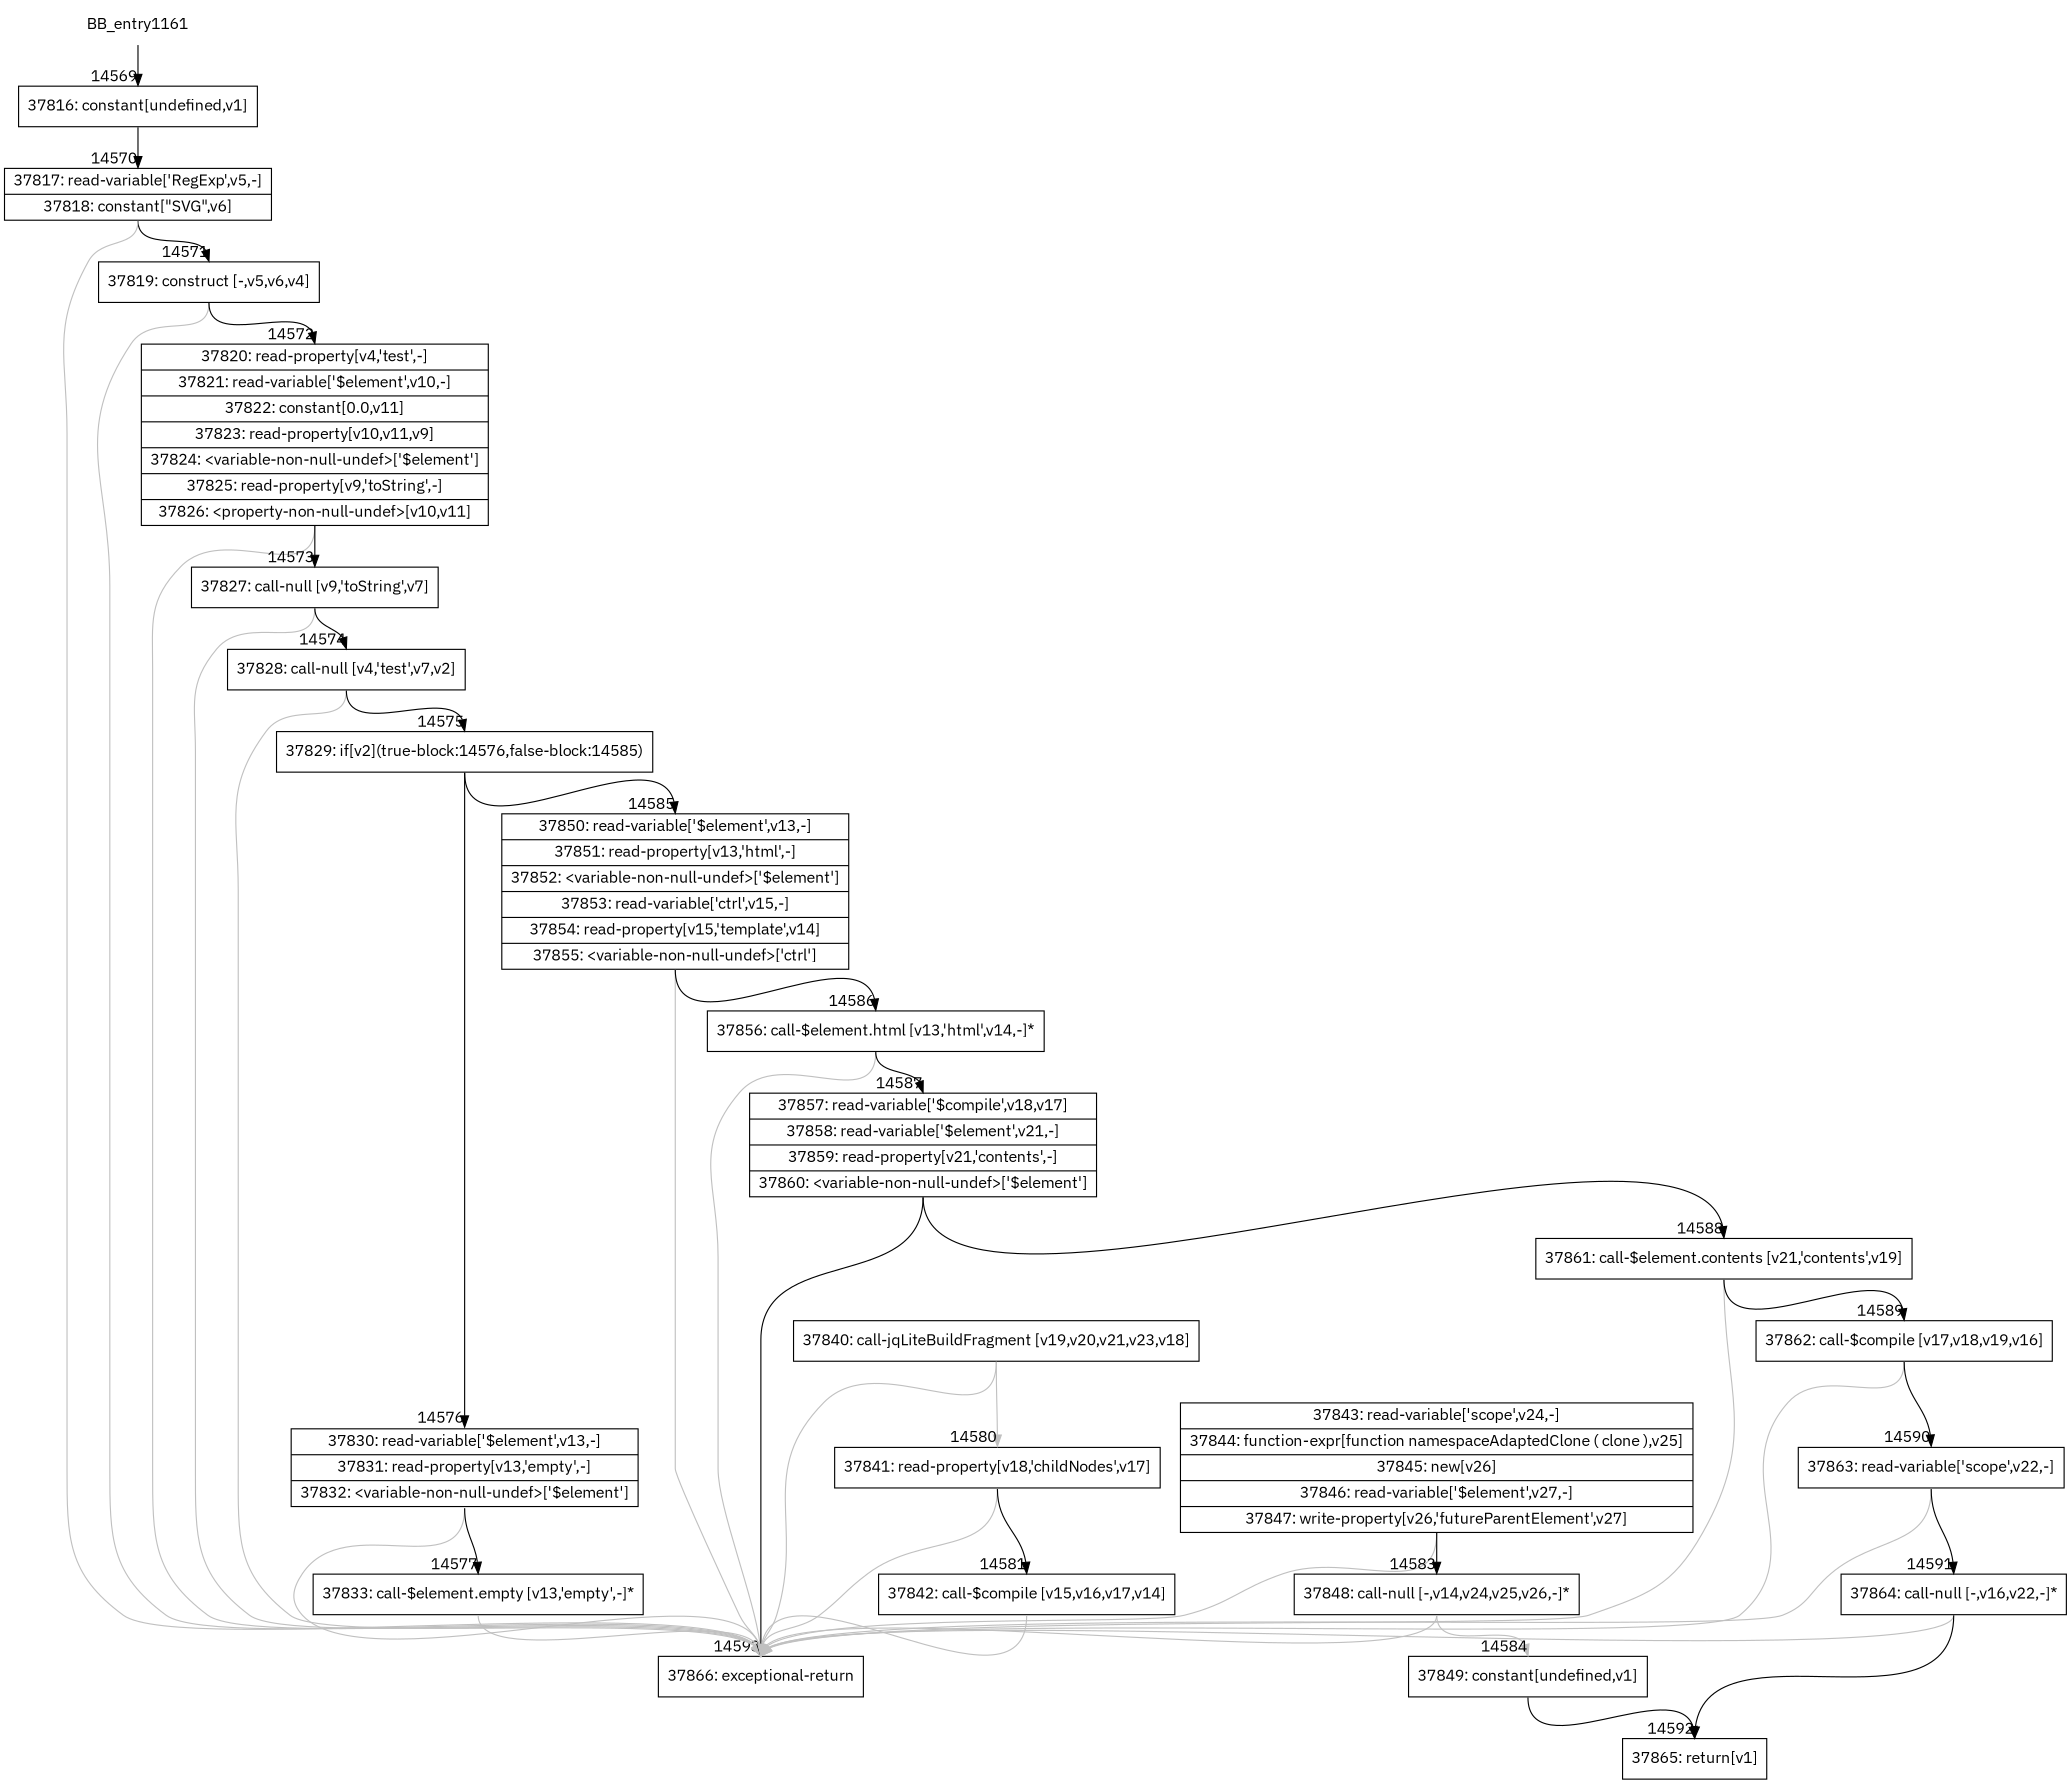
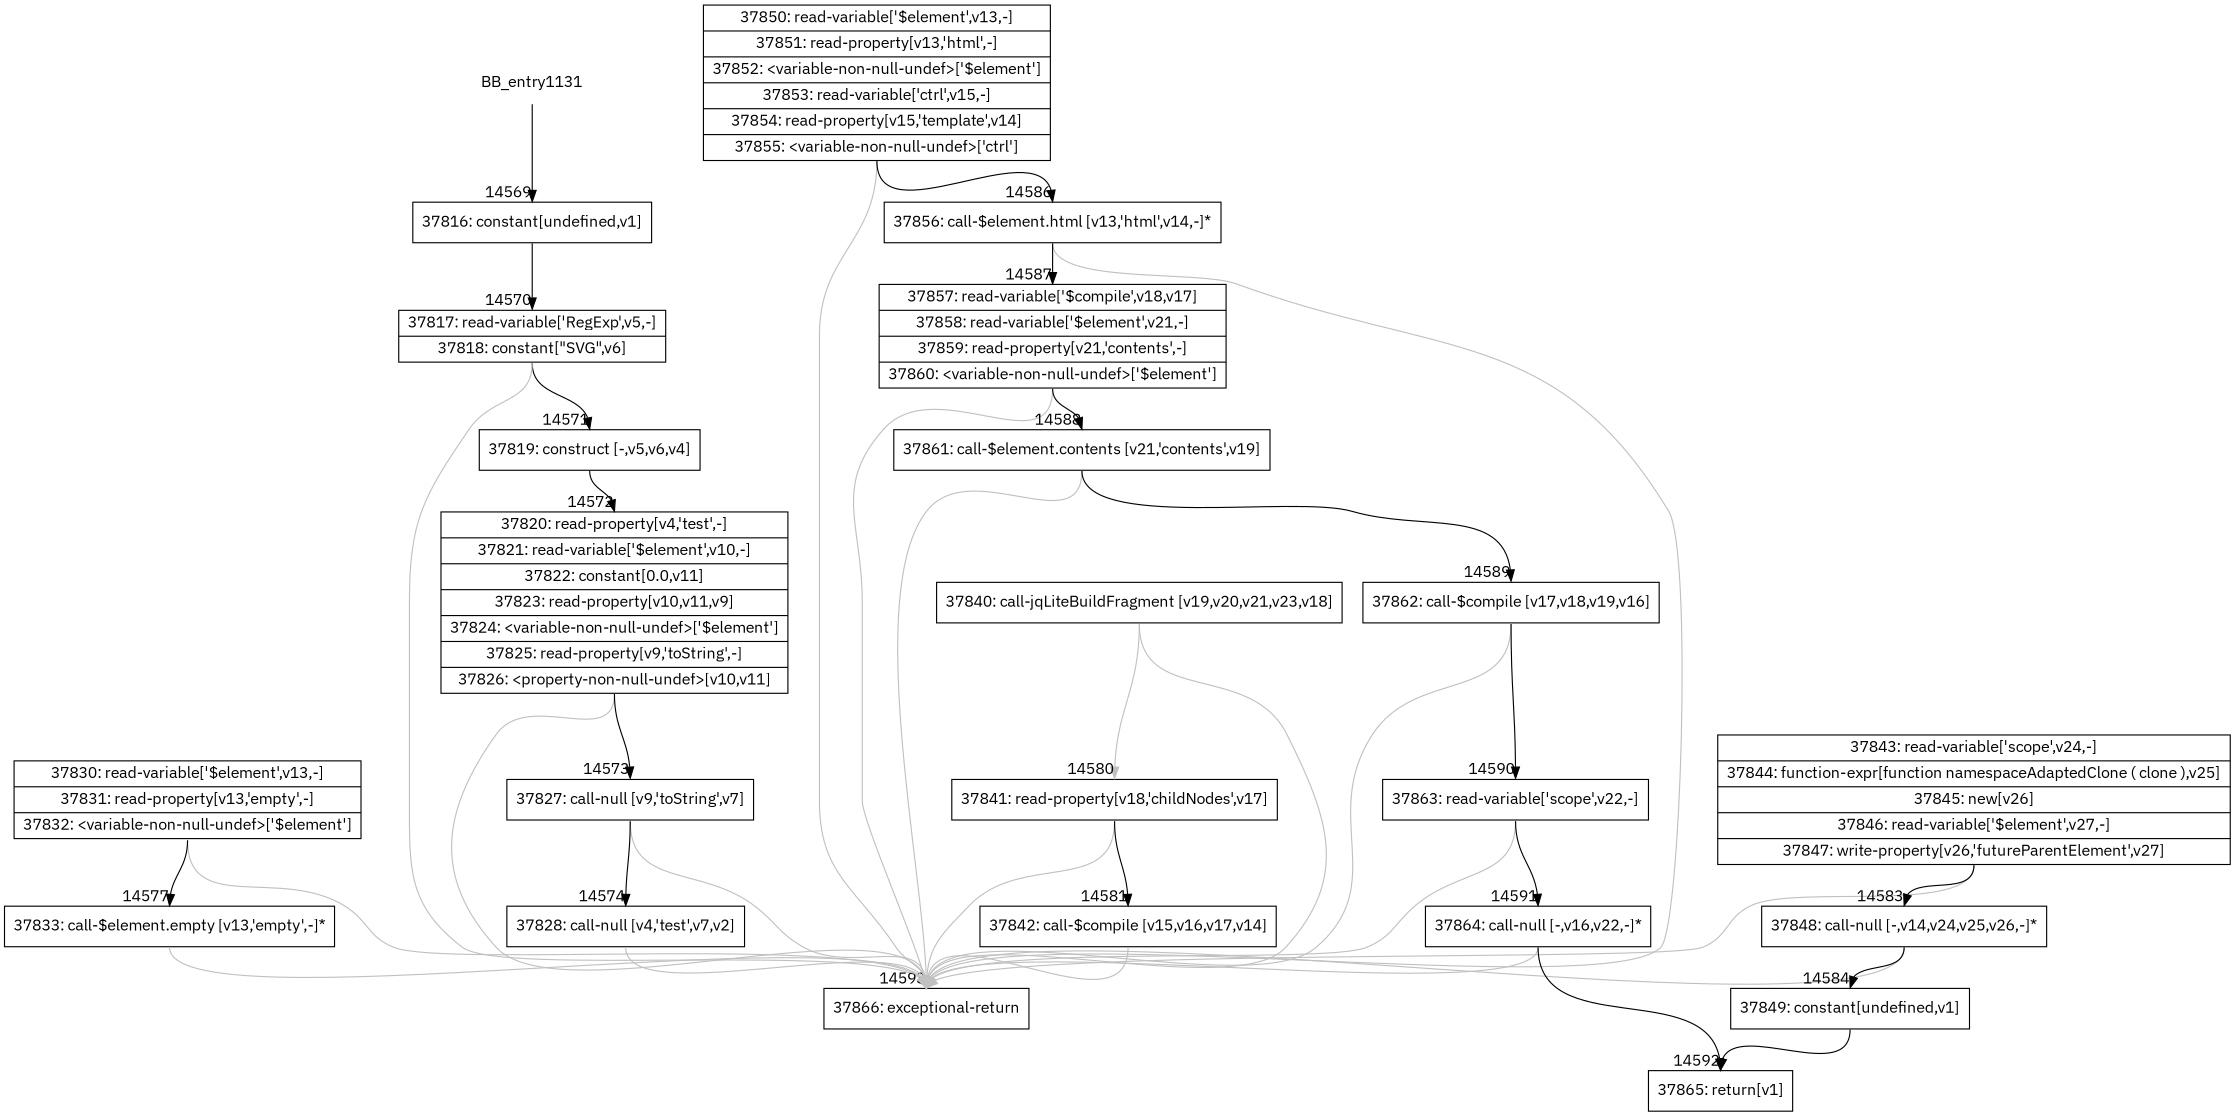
(138, 25) -> (532, 83)
(465, 752) -> none
(110, 1234) -> none
(761, 1375) -> (862, 607)
(1477, 1636) -> (1896, 962)
